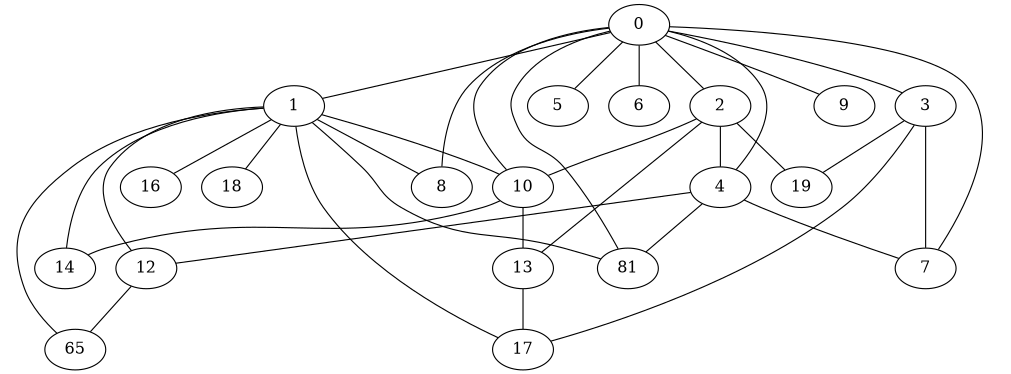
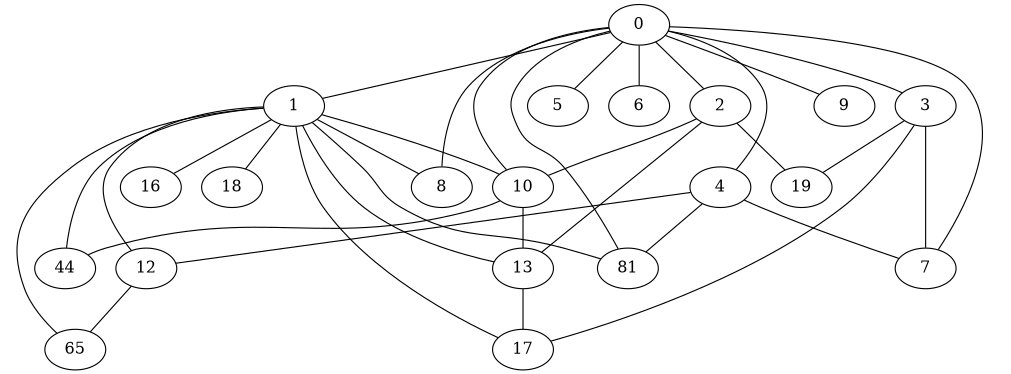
(720, 147) -> none
none -> (380, 219)
(65, 268) -> (65, 268)
